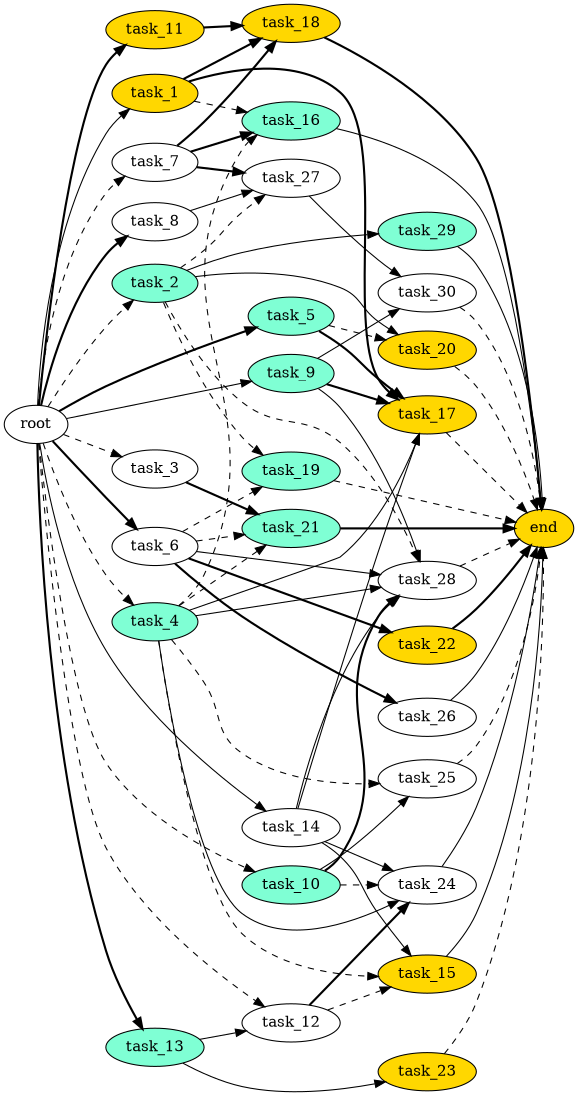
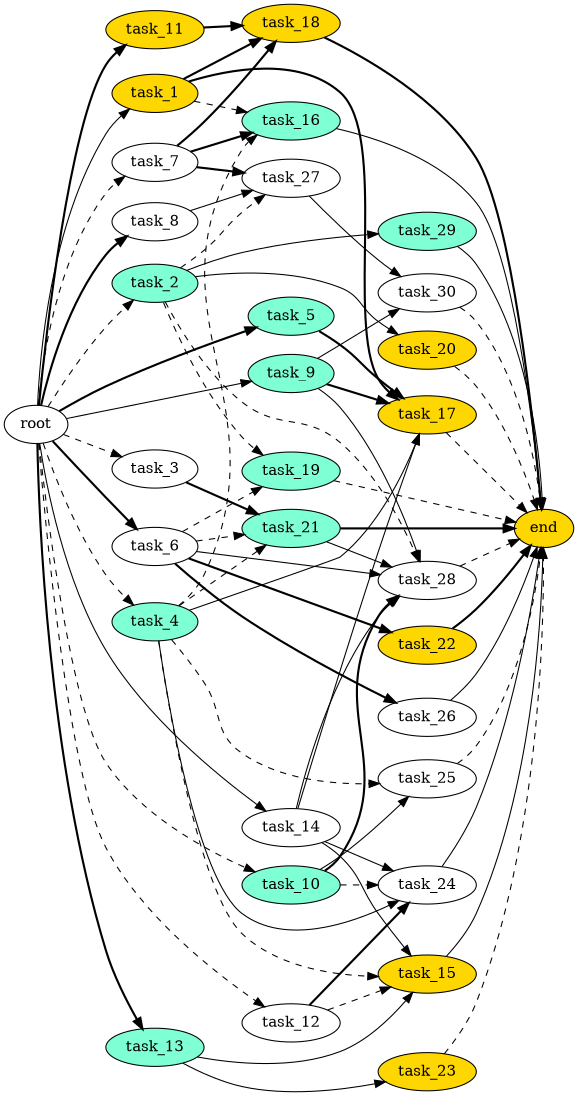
(350, 331) -> none
(283, 602) -> (355, 553)
(218, 1036) -> (311, 1059)
